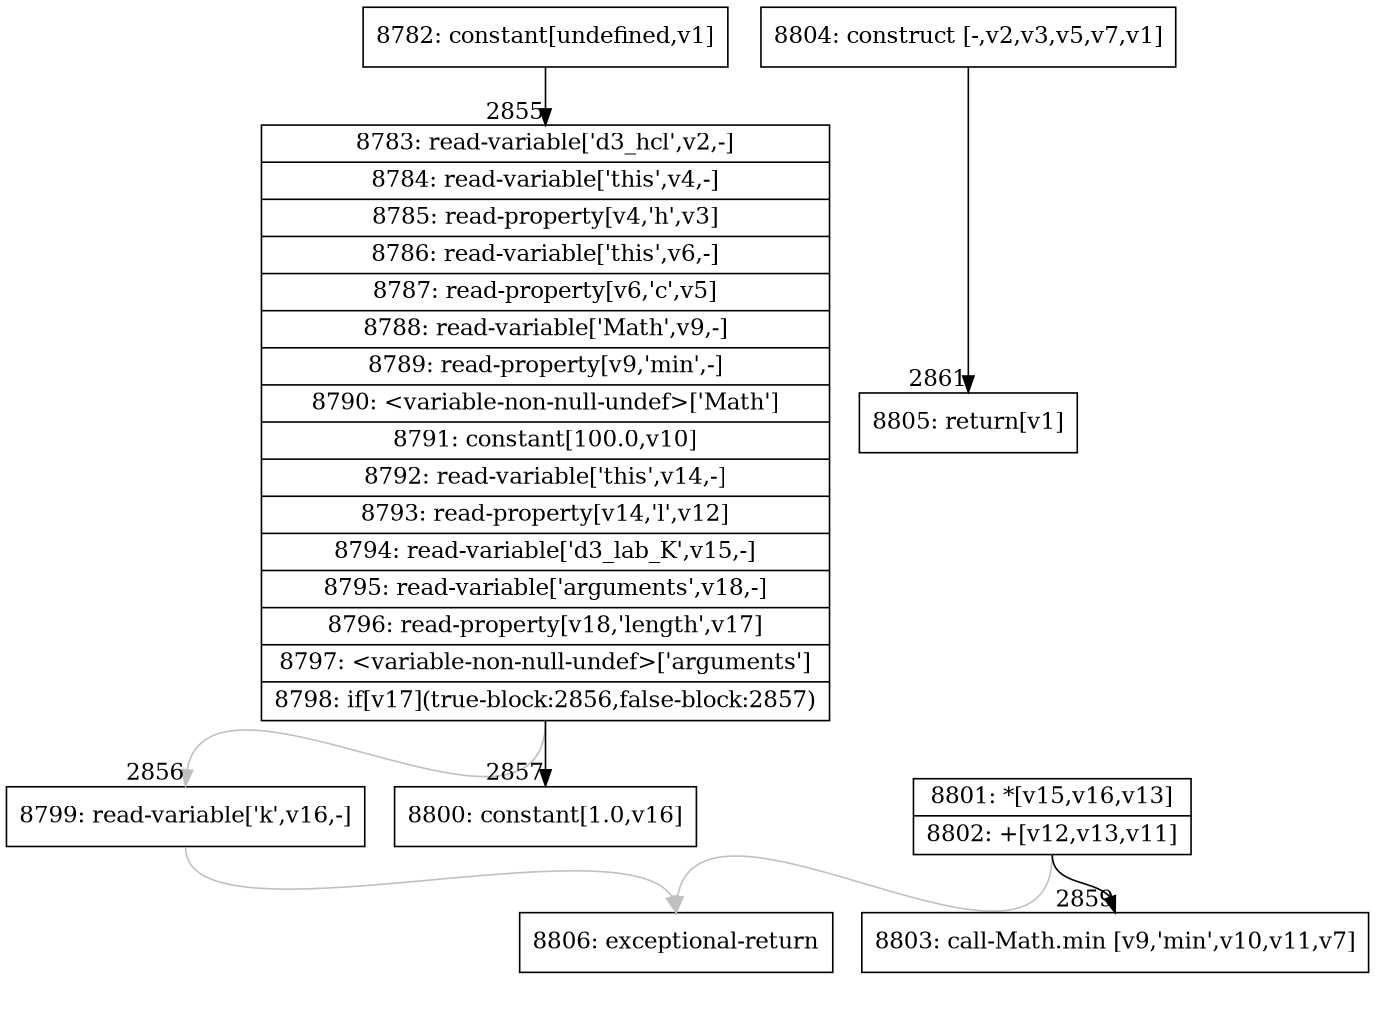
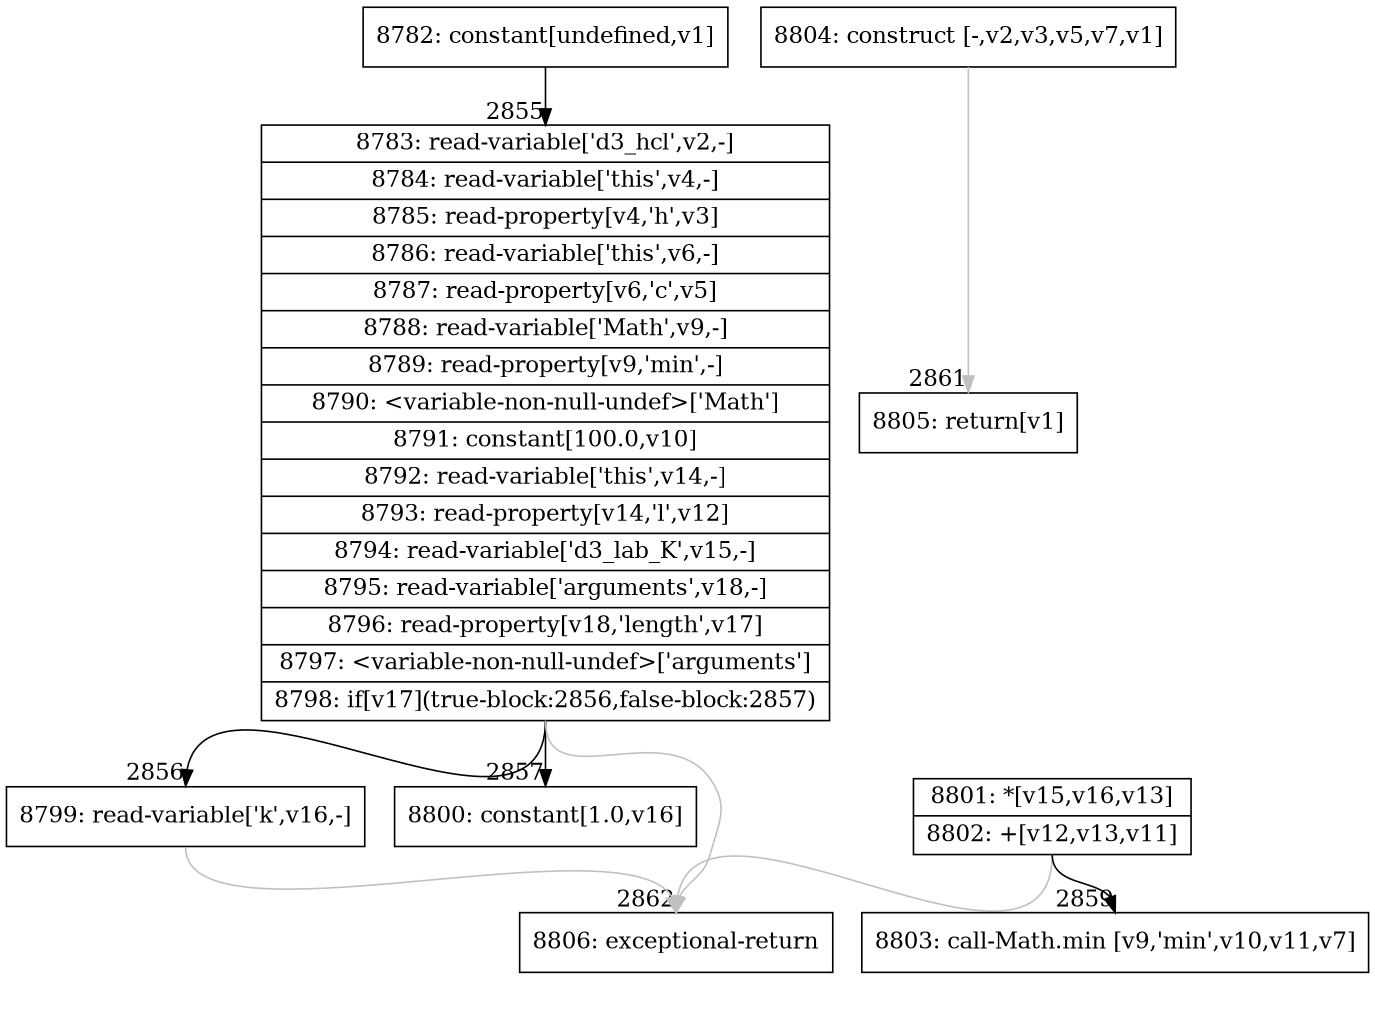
(968, 221) -> (968, 221)
(373, 755) -> (373, 755)
none -> (686, 760)
